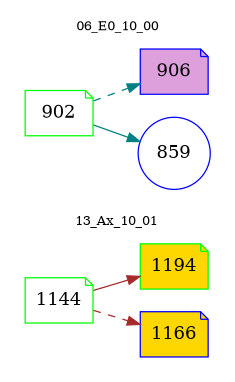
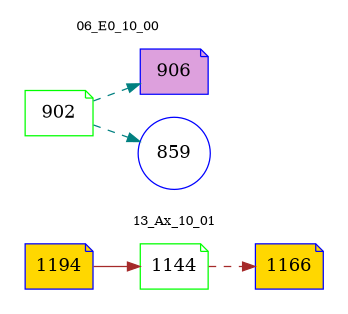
(111, 131) -> (111, 131)
(174, 266) -> (59, 266)
(111, 285) -> (110, 266)
